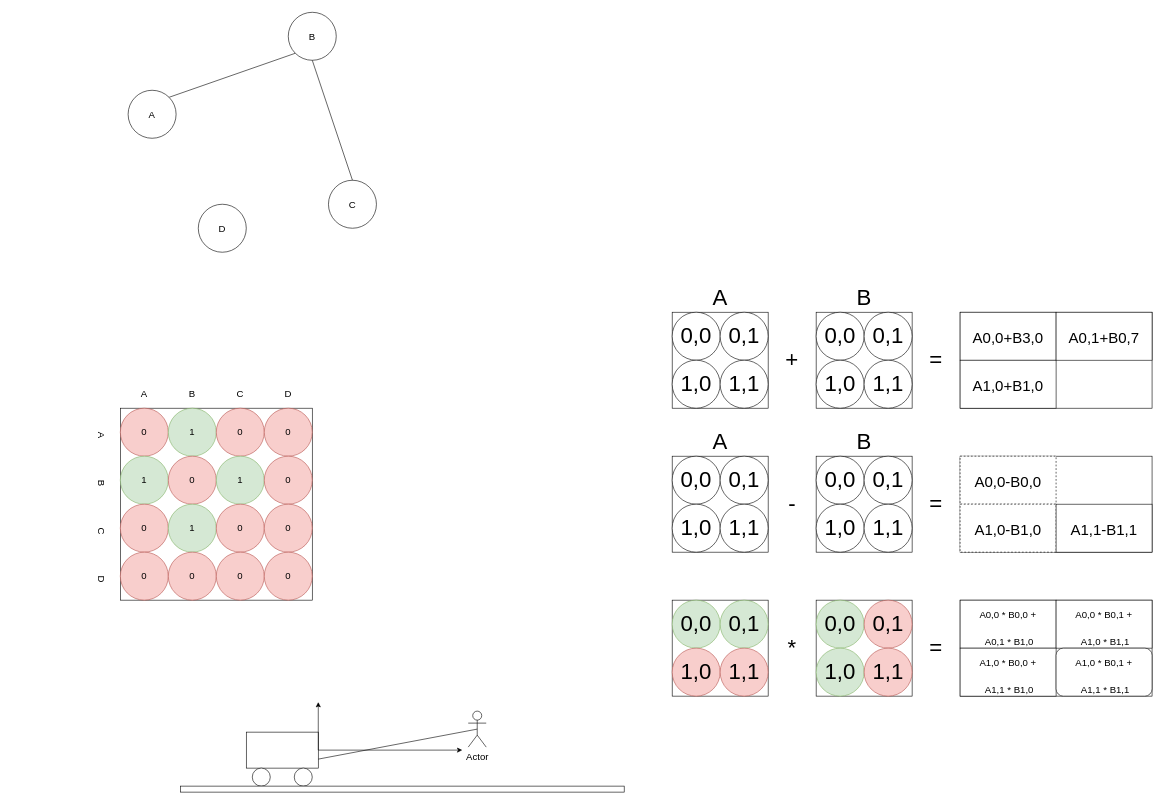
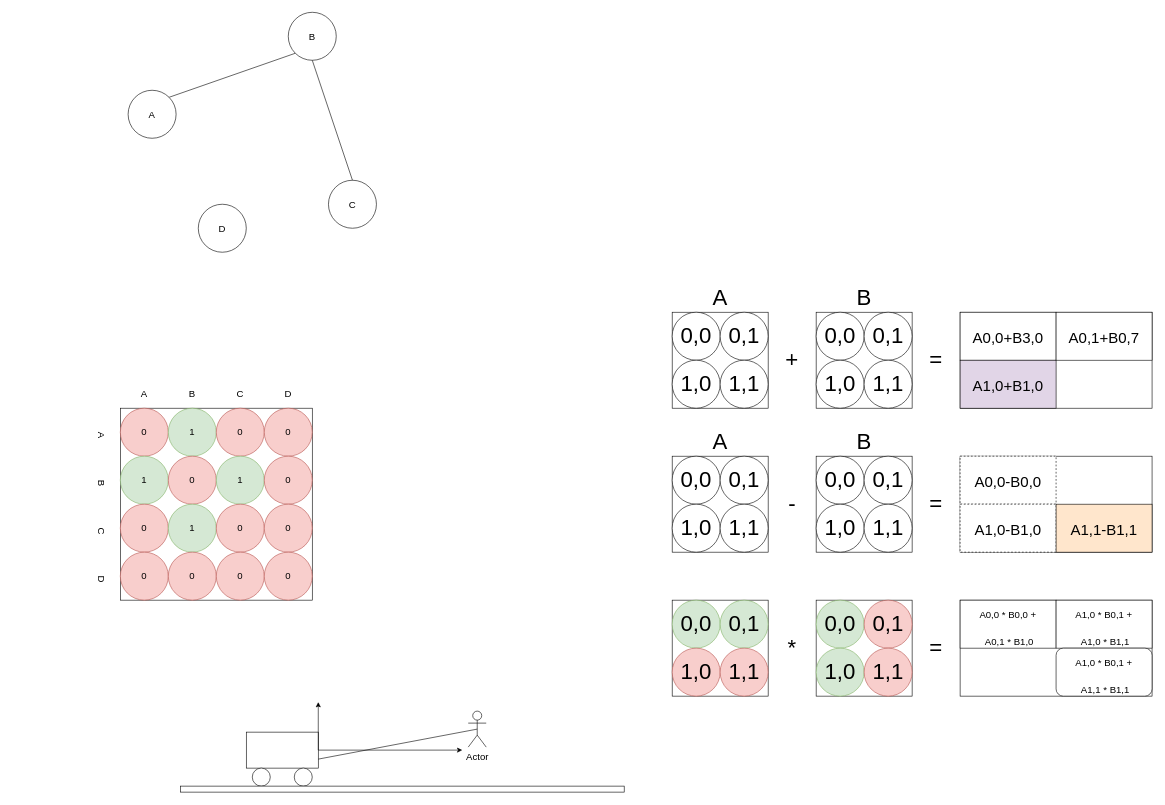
(1008, 384) -> (1008, 384)
(1104, 528) -> (1104, 528)
(1104, 624) -> (1104, 624)
(1008, 672) -> none
